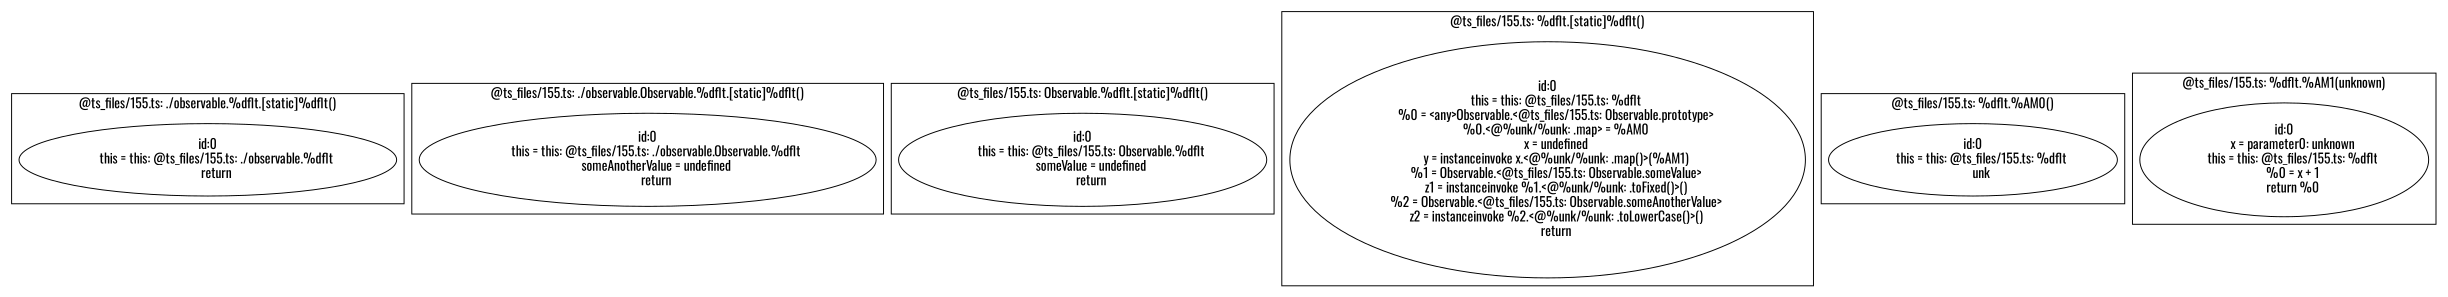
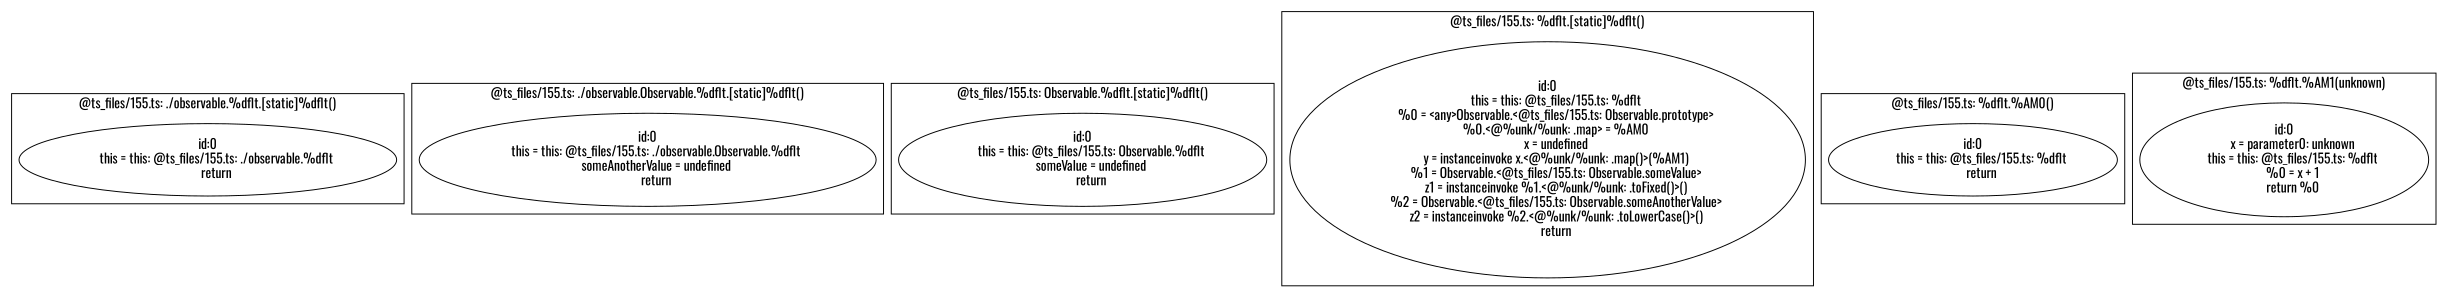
(1973, 160) -> (1973, 160)
